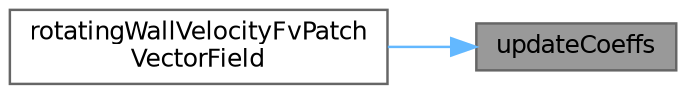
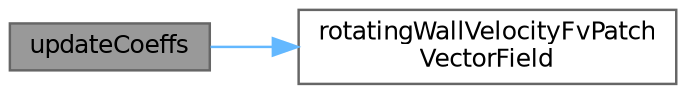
(419, 47) -> (241, 47)
